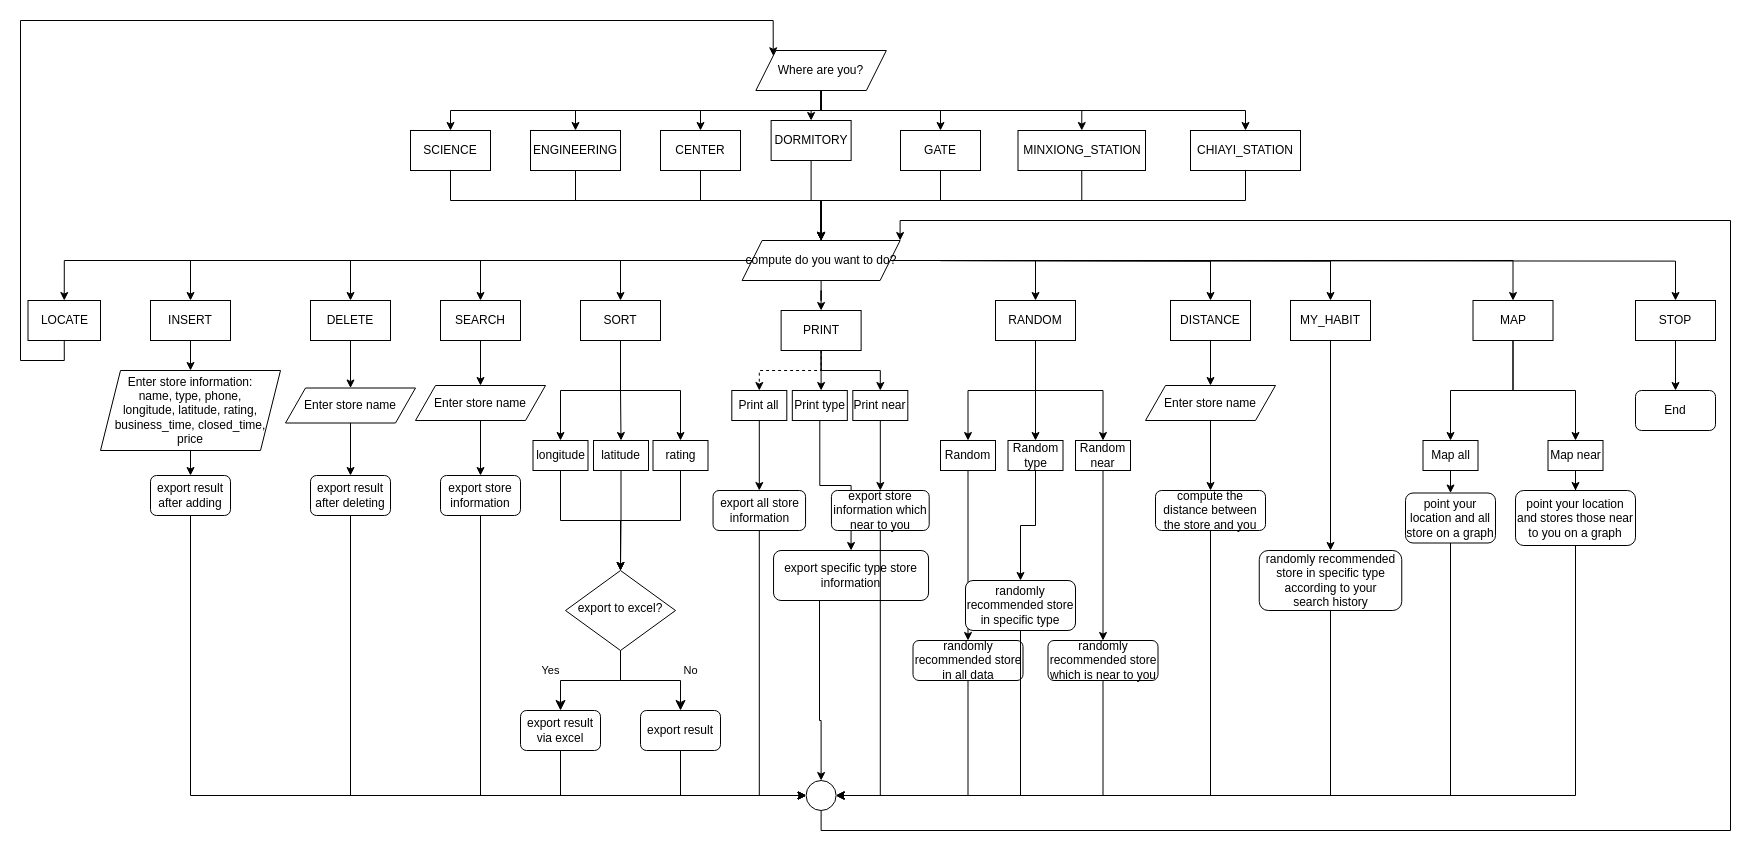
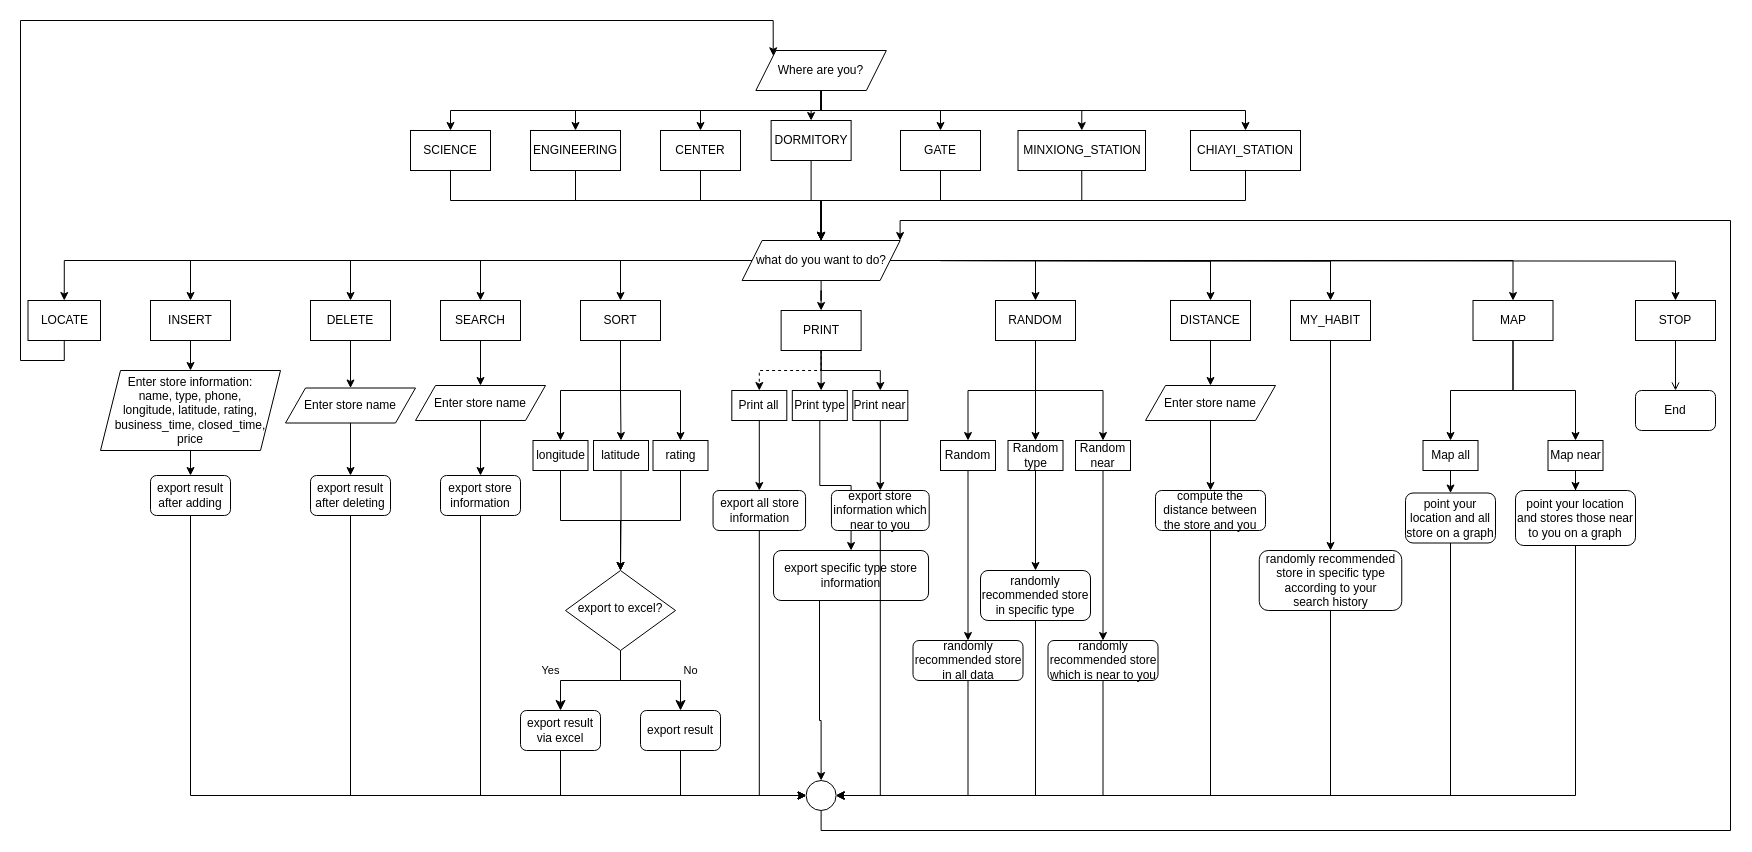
(822, 261) -> (822, 261)
(1676, 382) -> (1676, 383)
(1021, 606) -> (1036, 596)
